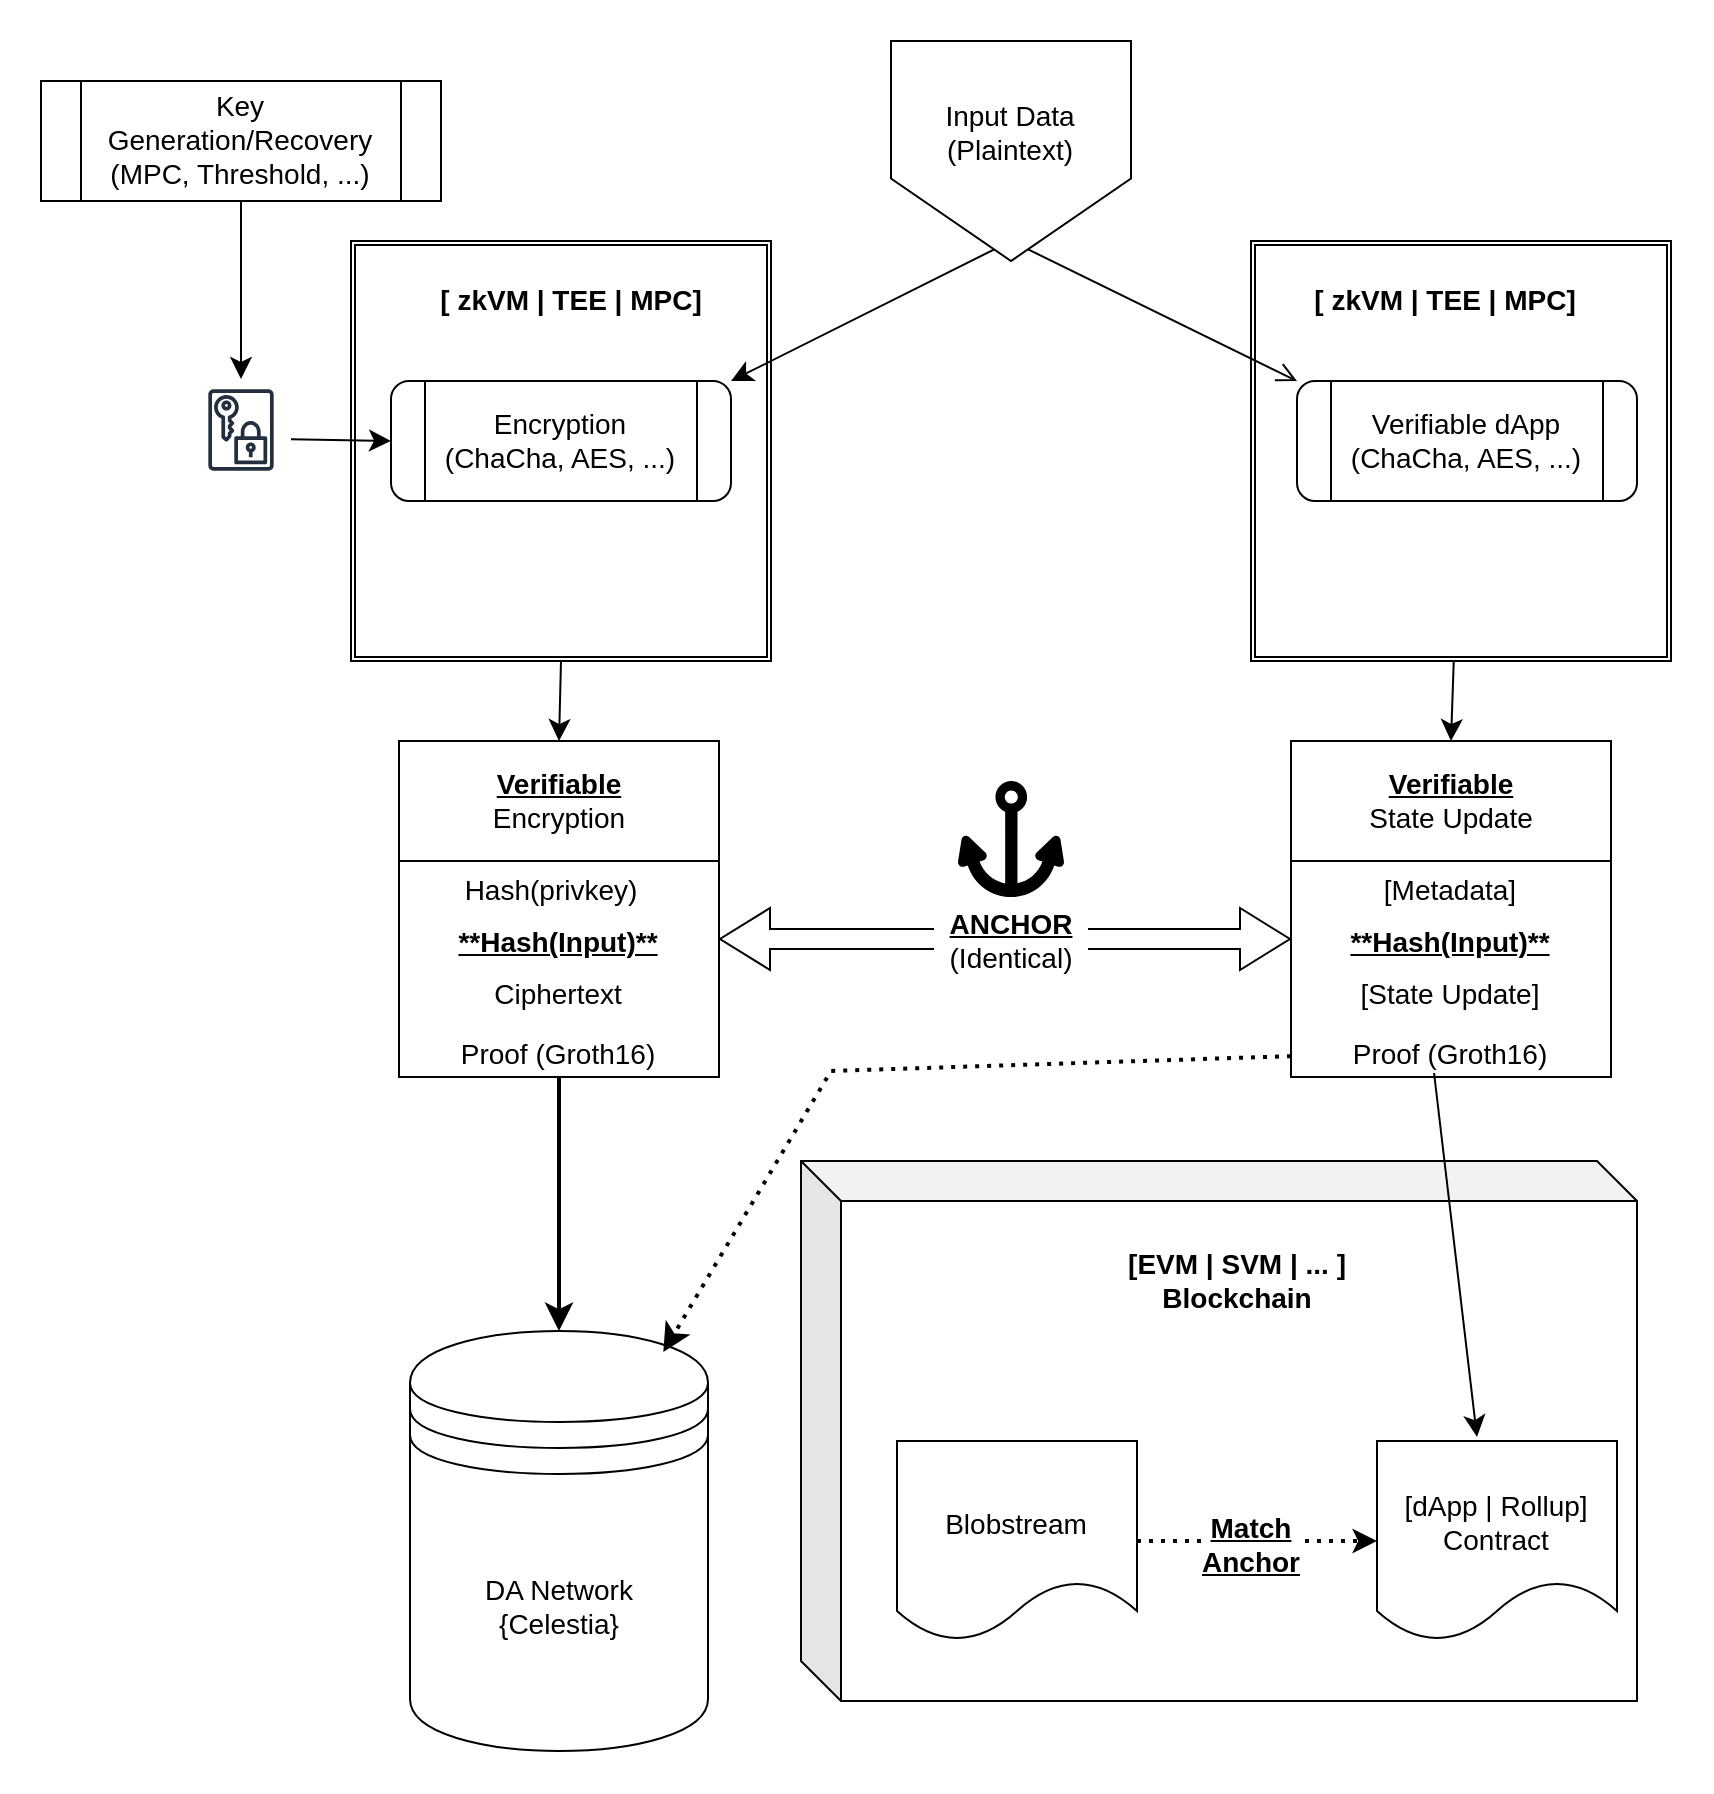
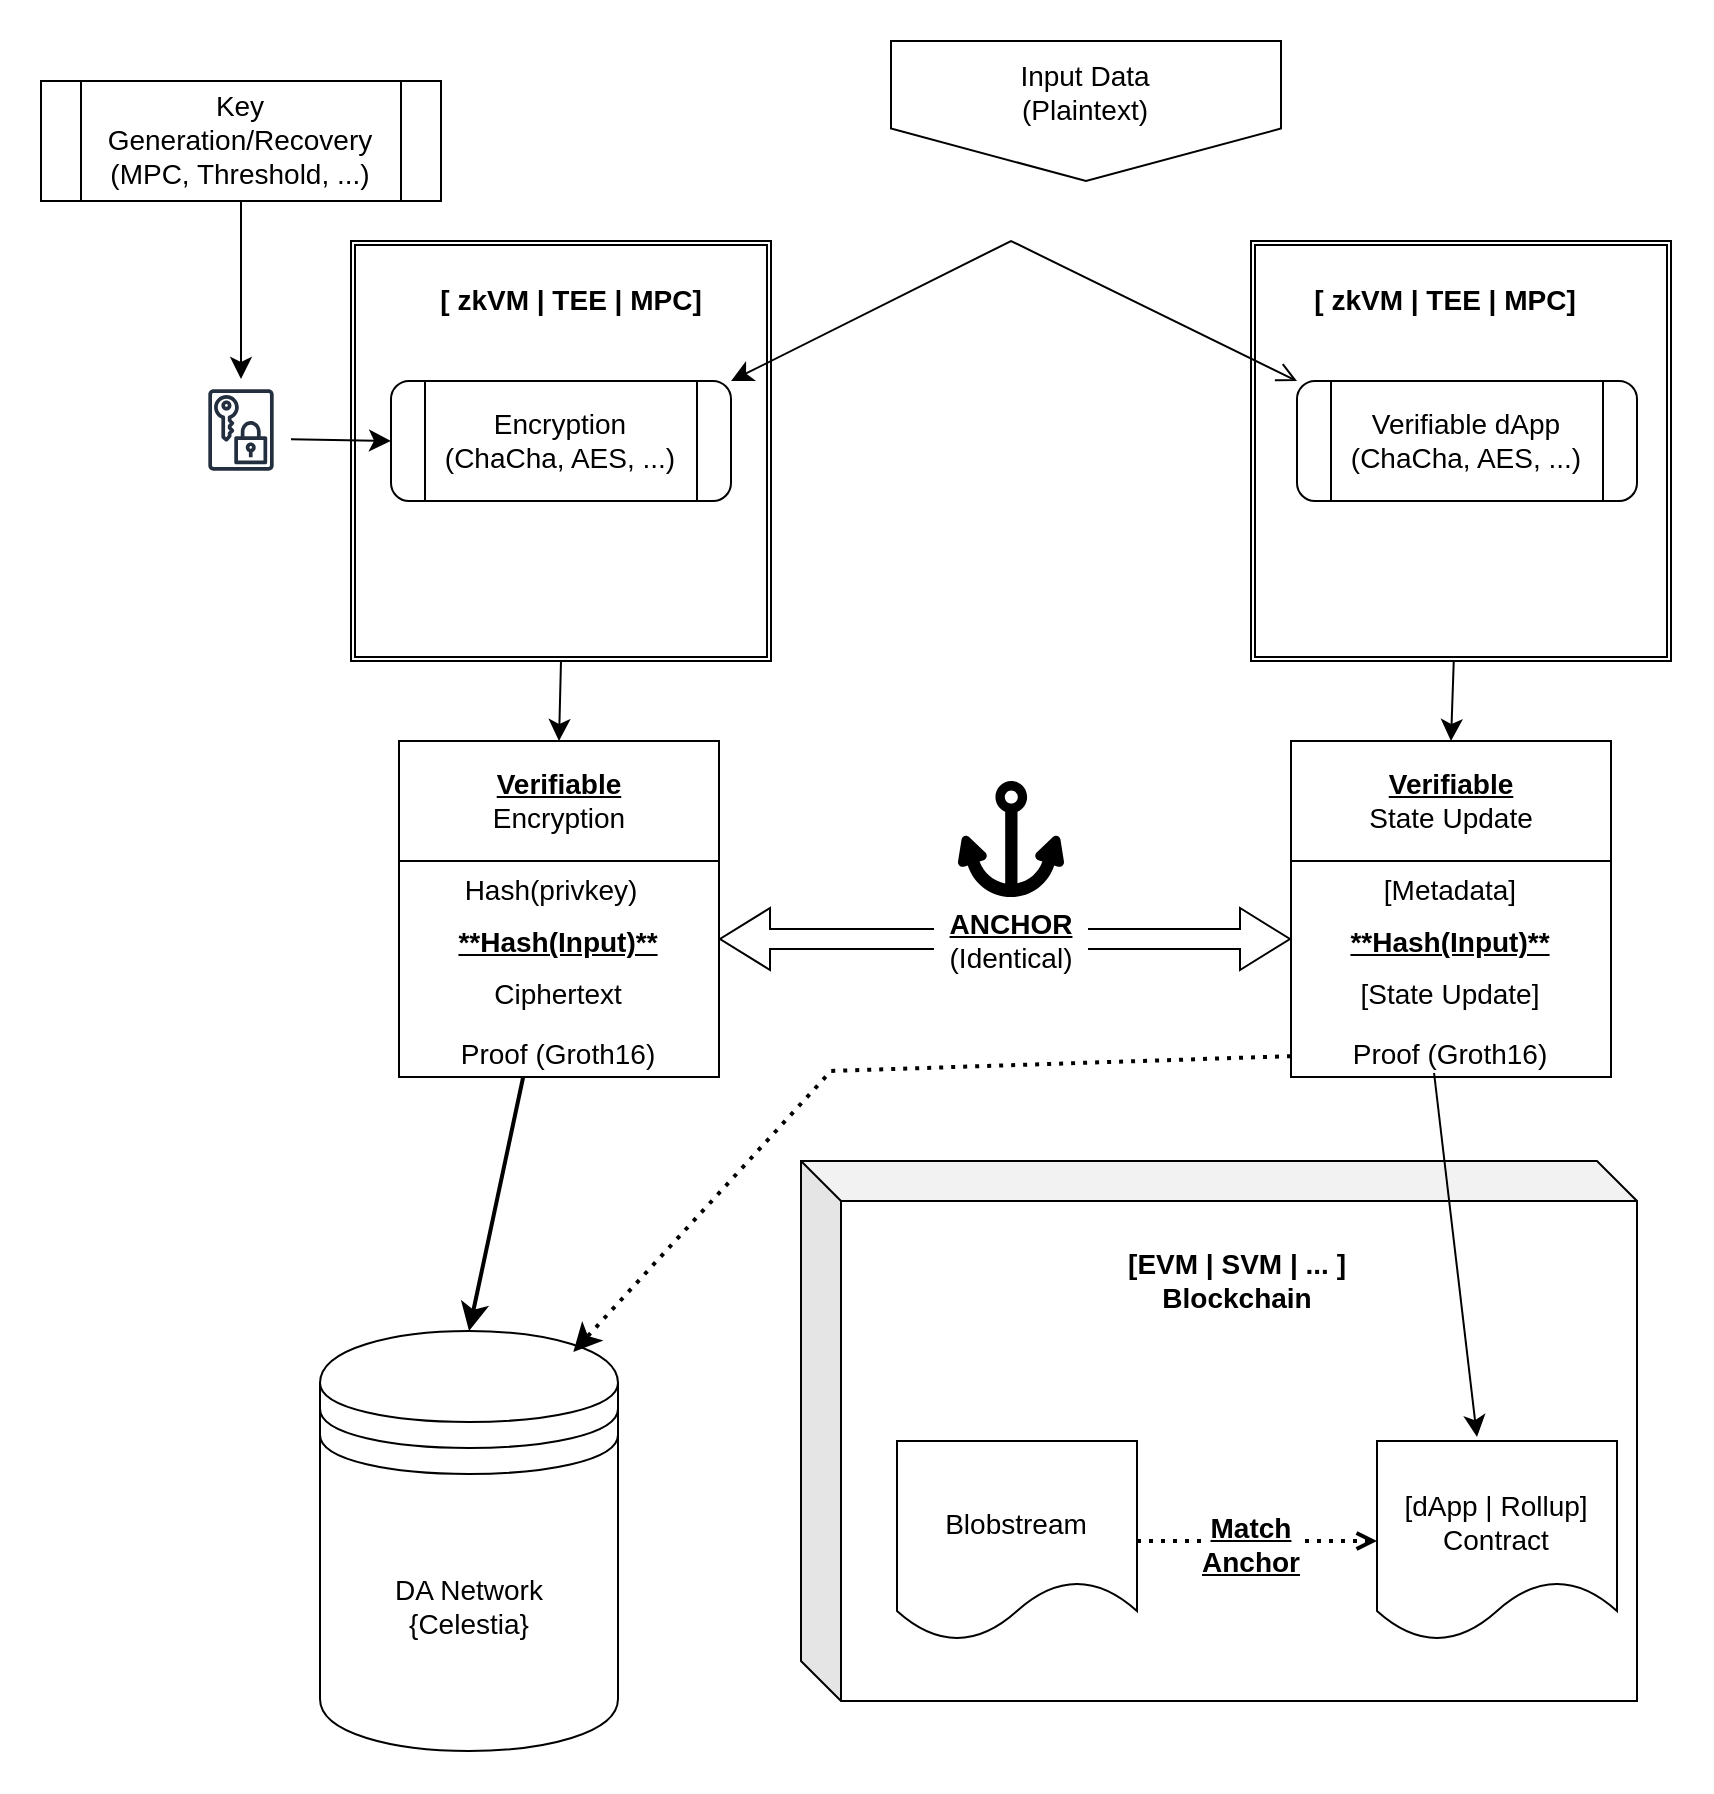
(1011, 151) -> (1086, 111)
(559, 1541) -> (469, 1541)
(1358, 1541) -> (1360, 1541)
